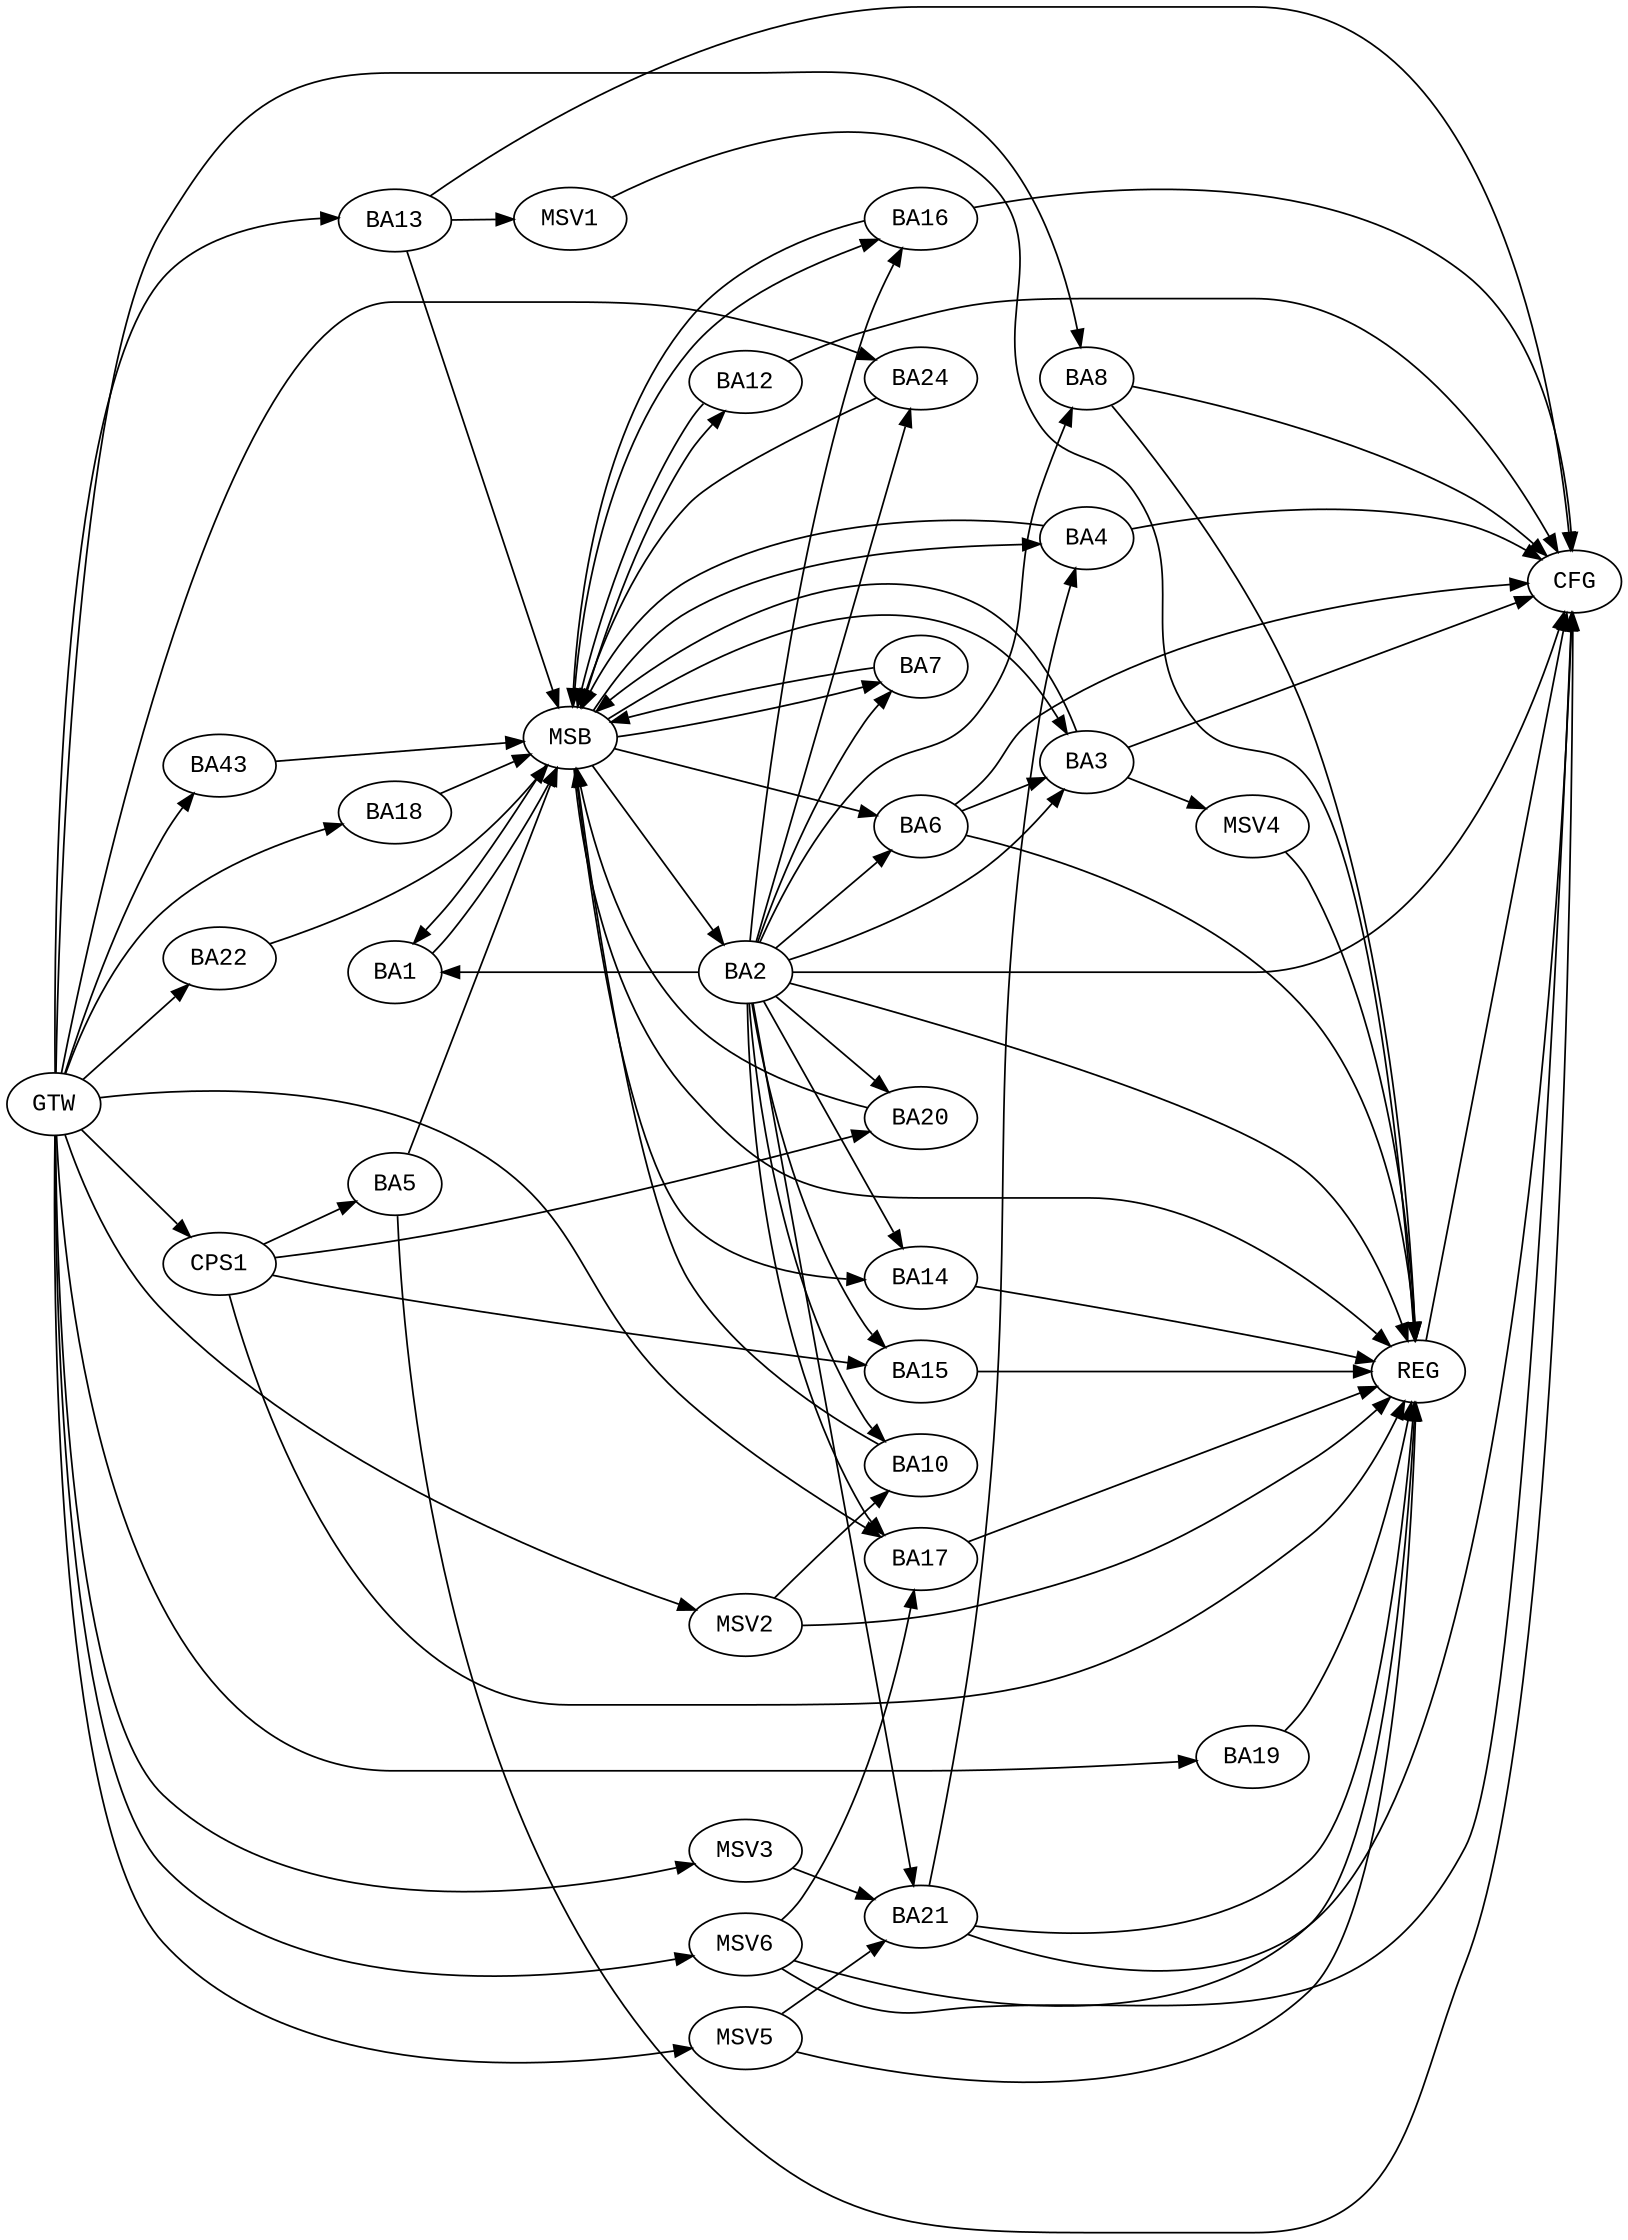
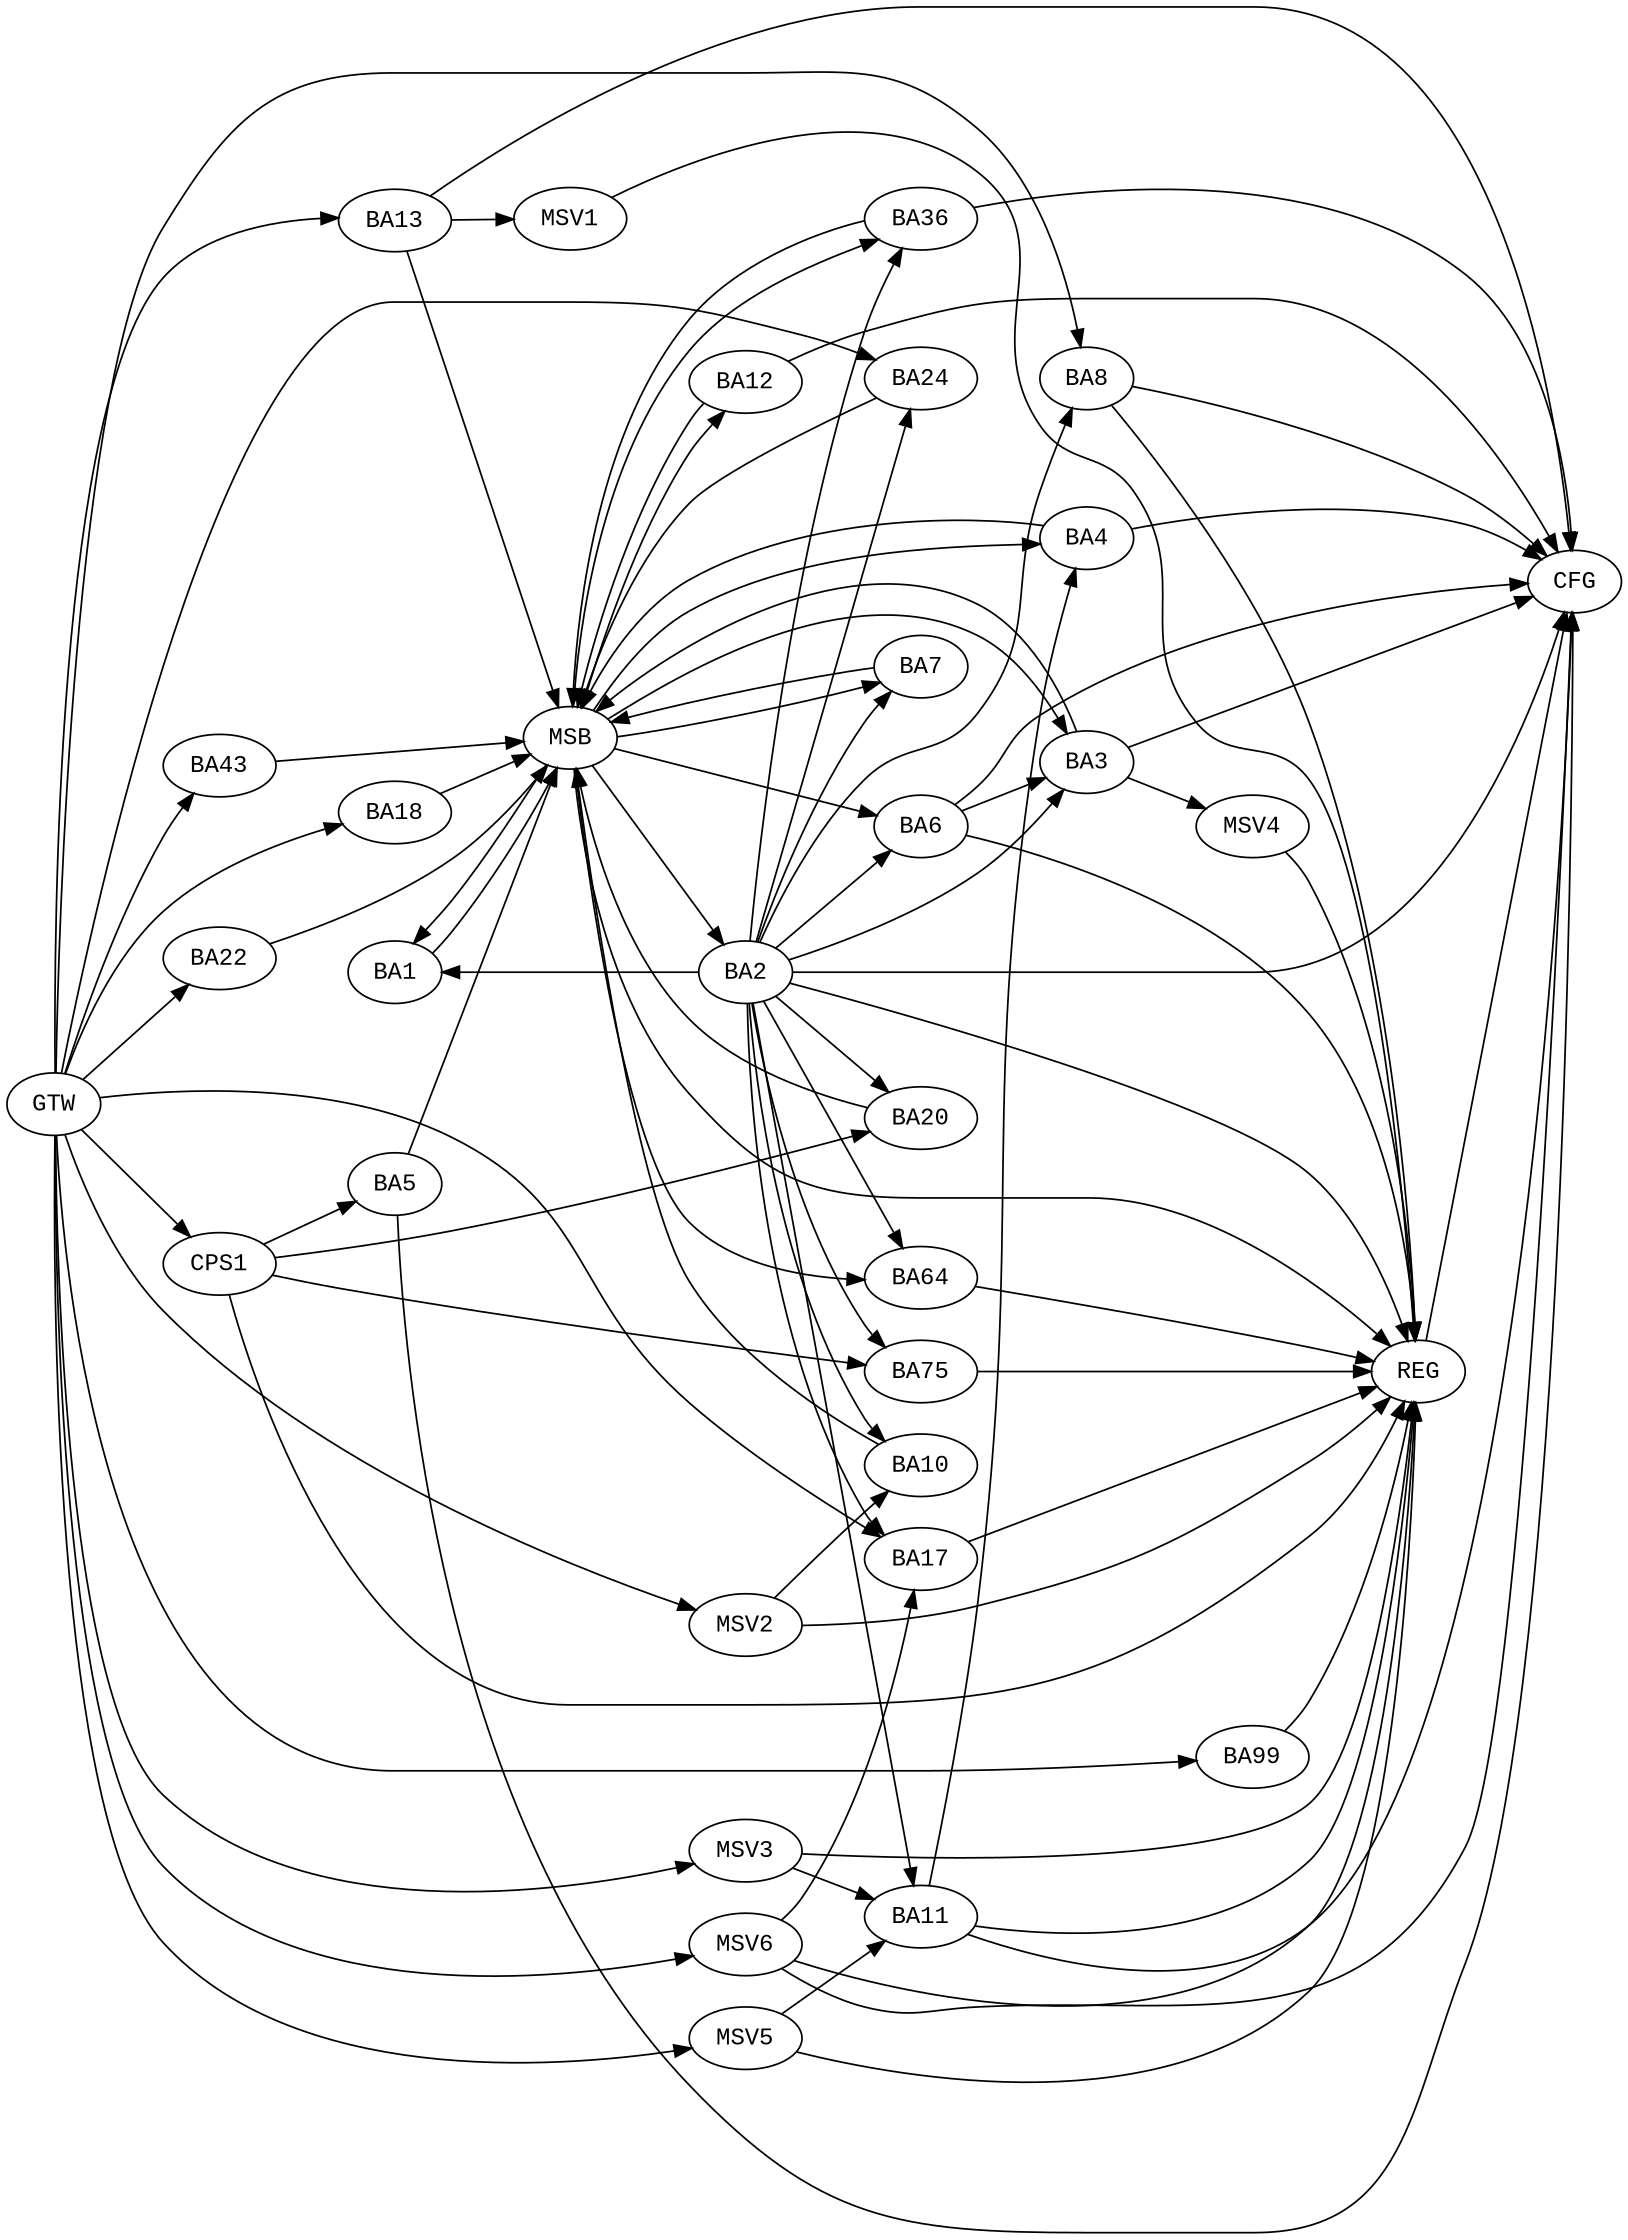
(921, 219) -> (921, 219)
(921, 1278) -> (921, 1278)
(921, 1372) -> (921, 1372)
(1253, 1757) -> (1253, 1757)
none -> (1258, 1828)
(921, 1917) -> (921, 1917)
